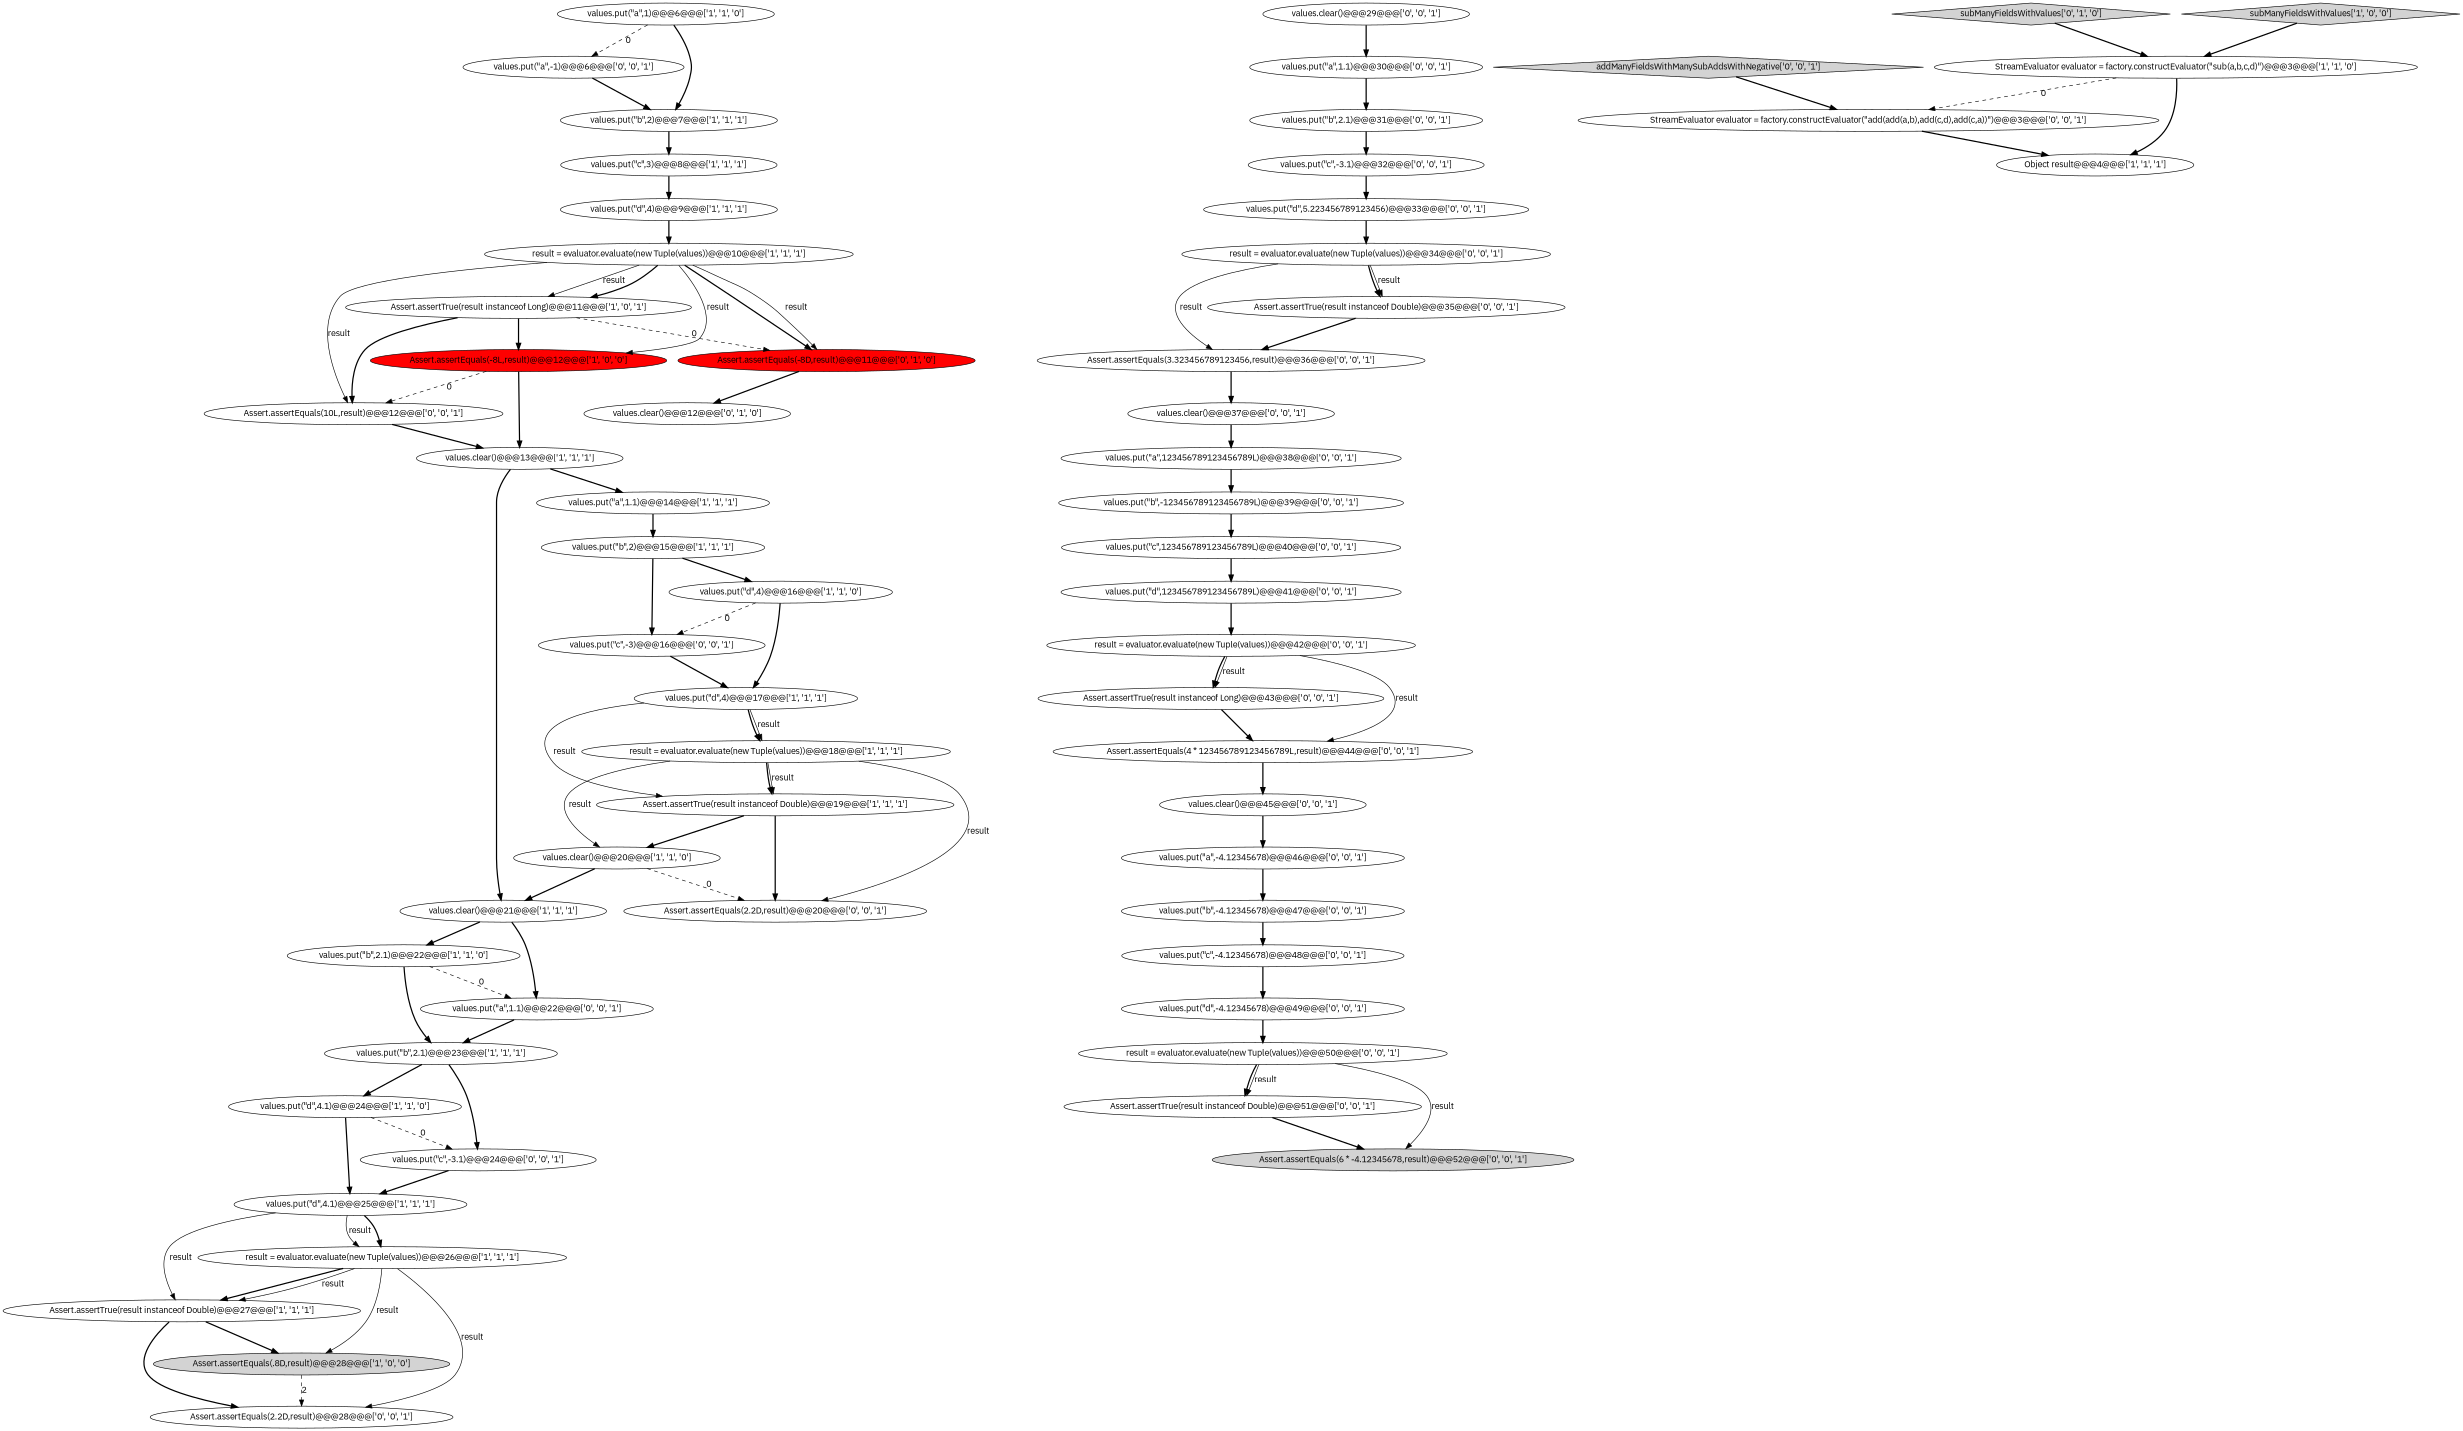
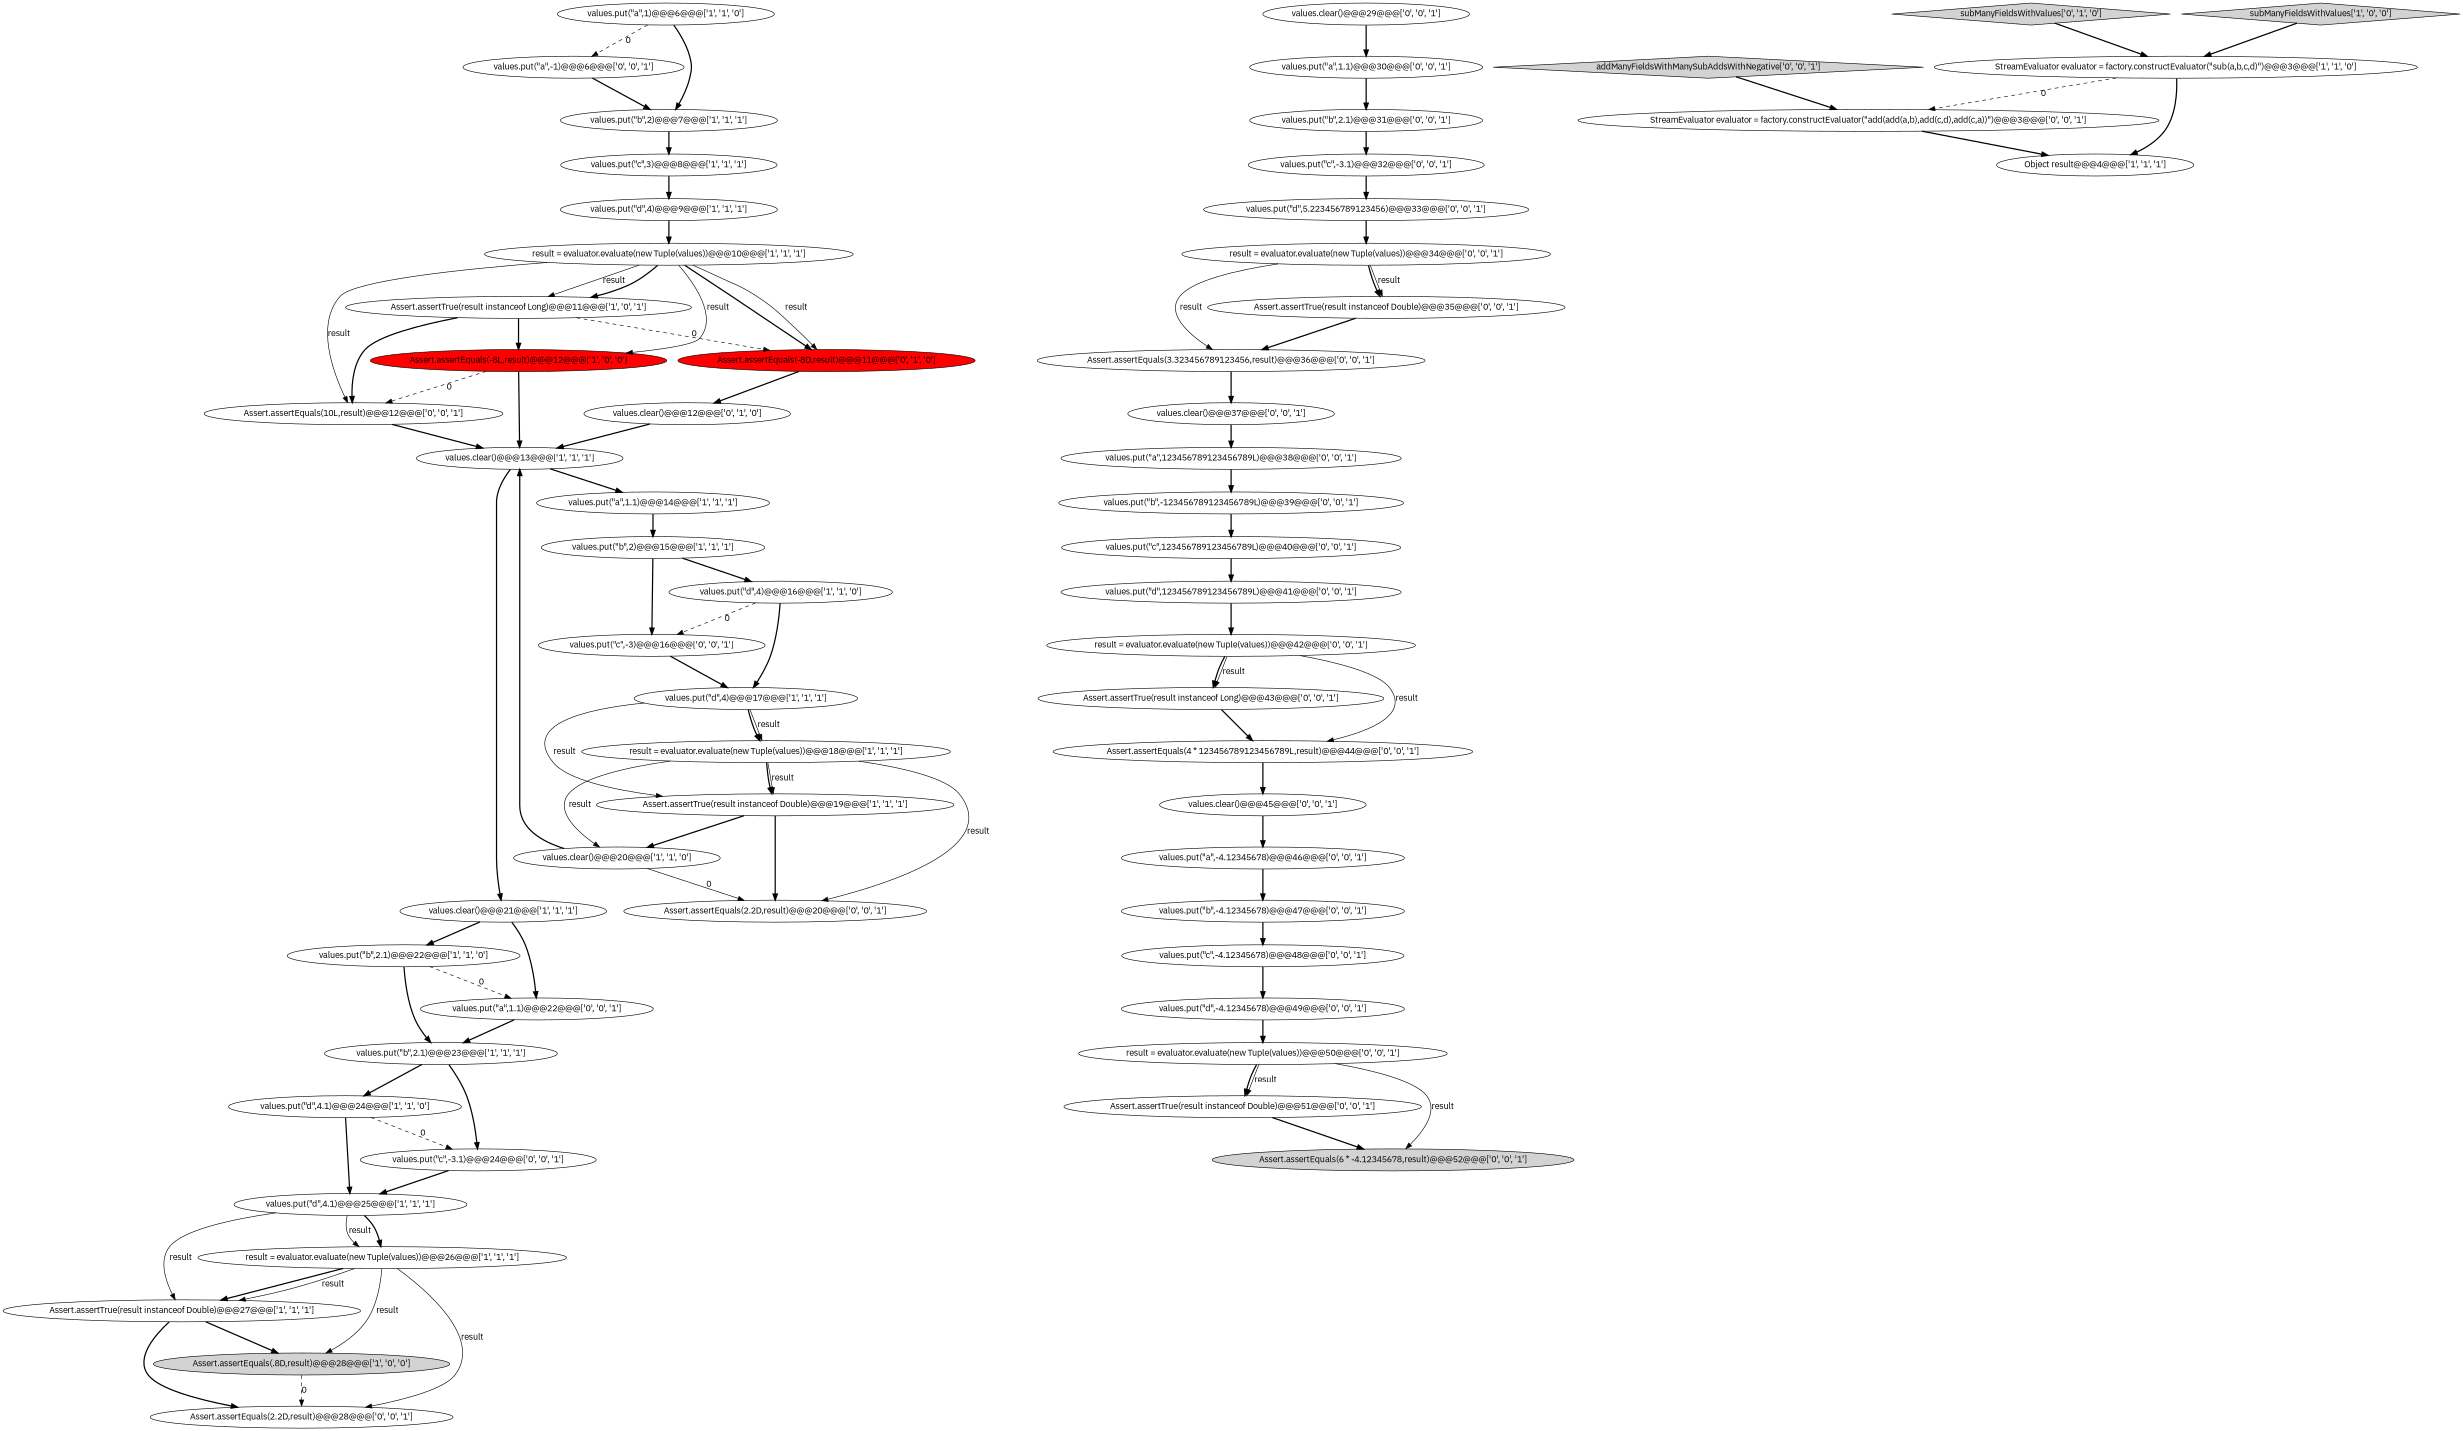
none -> (606, 435)
(563, 883) -> (520, 674)
(693, 883) -> (693, 883)
(304, 1391) -> (304, 1391)
